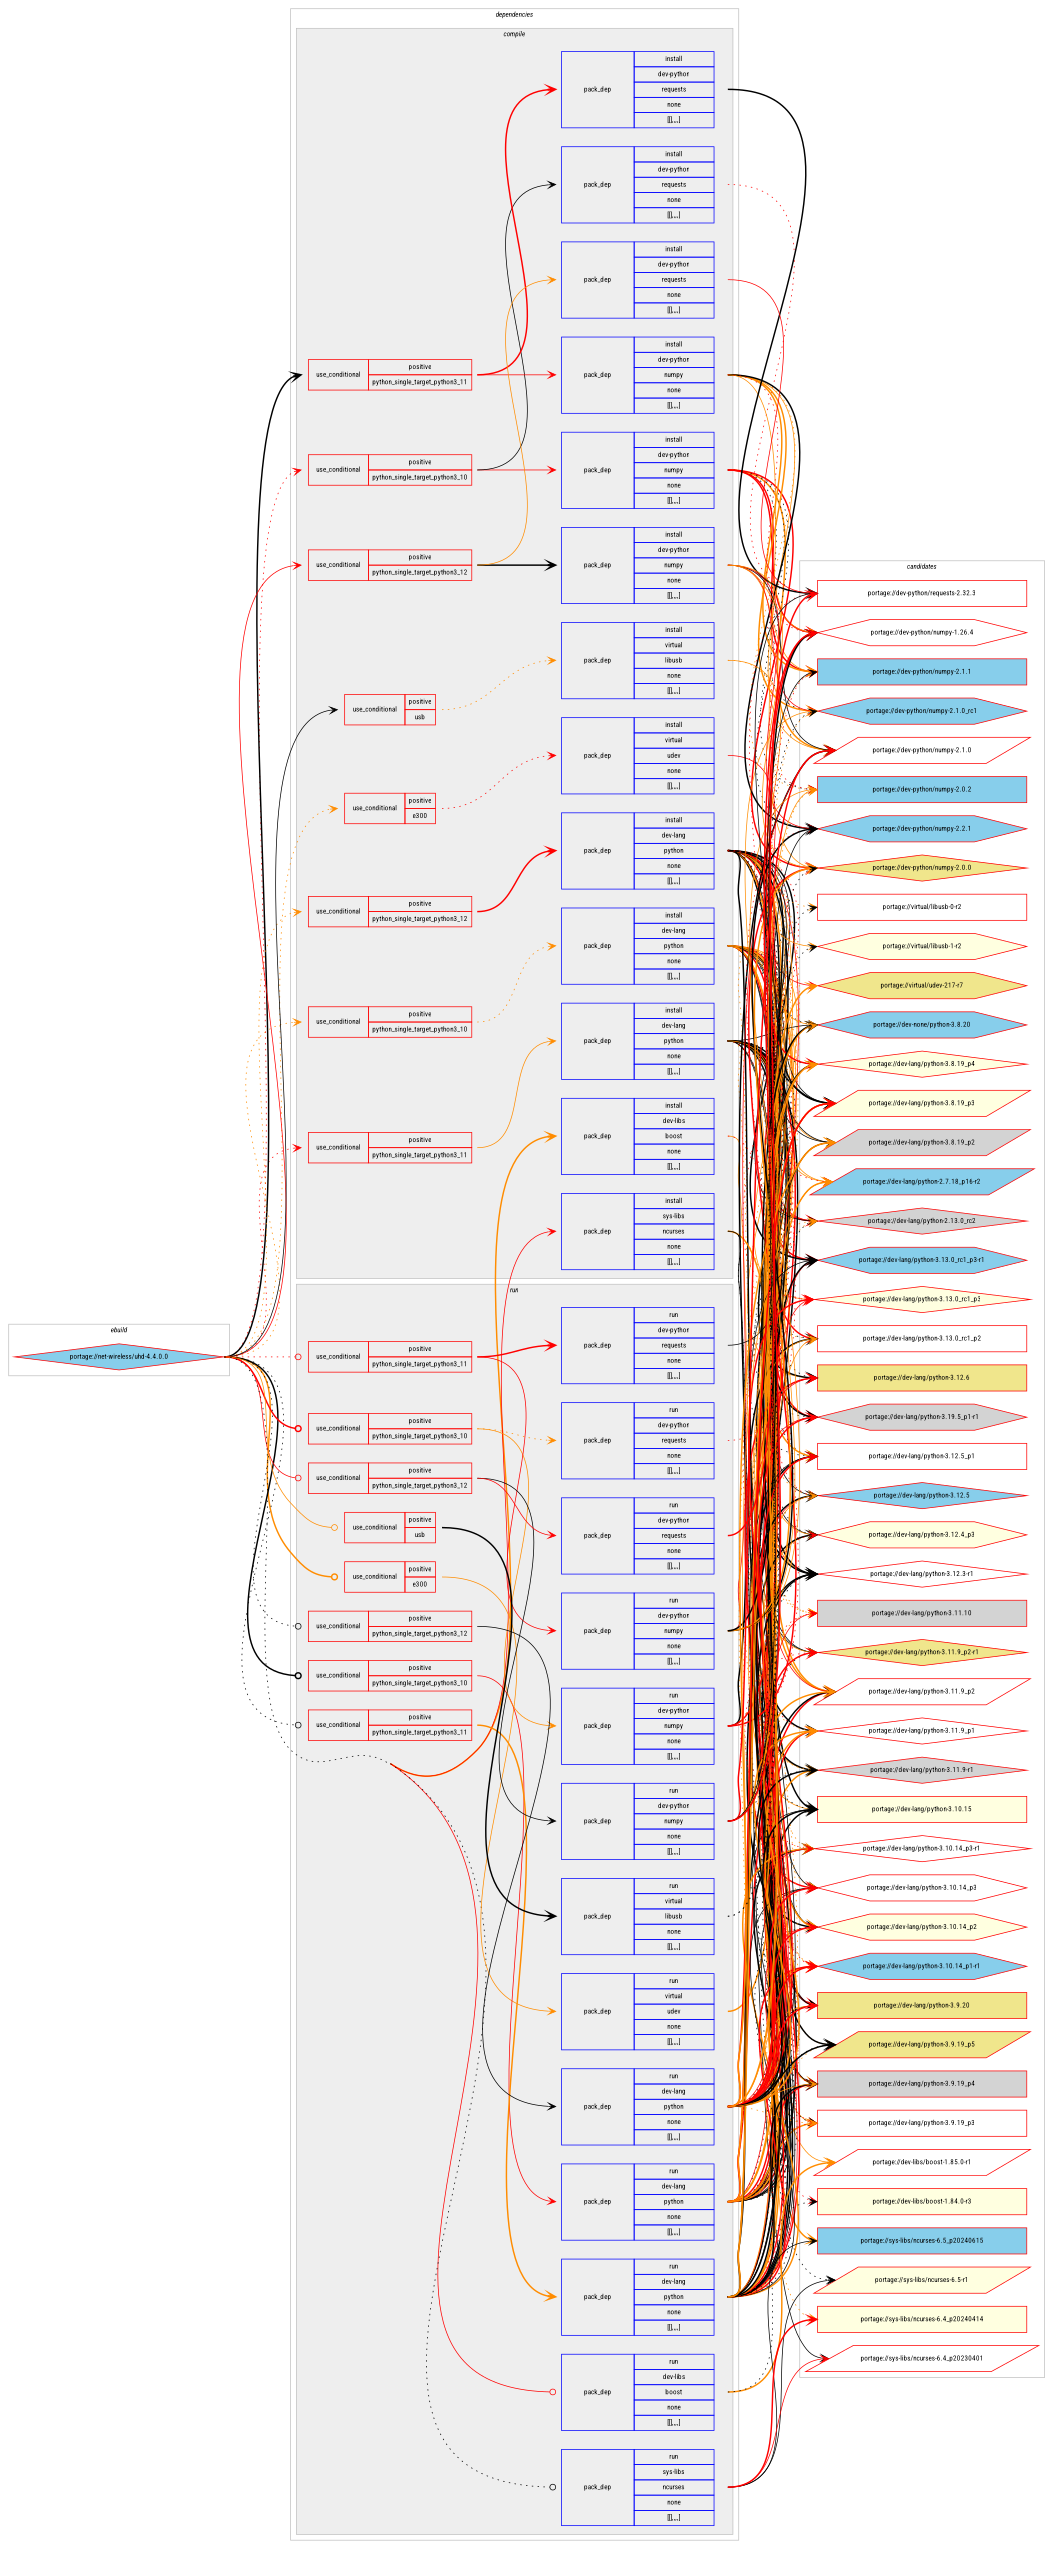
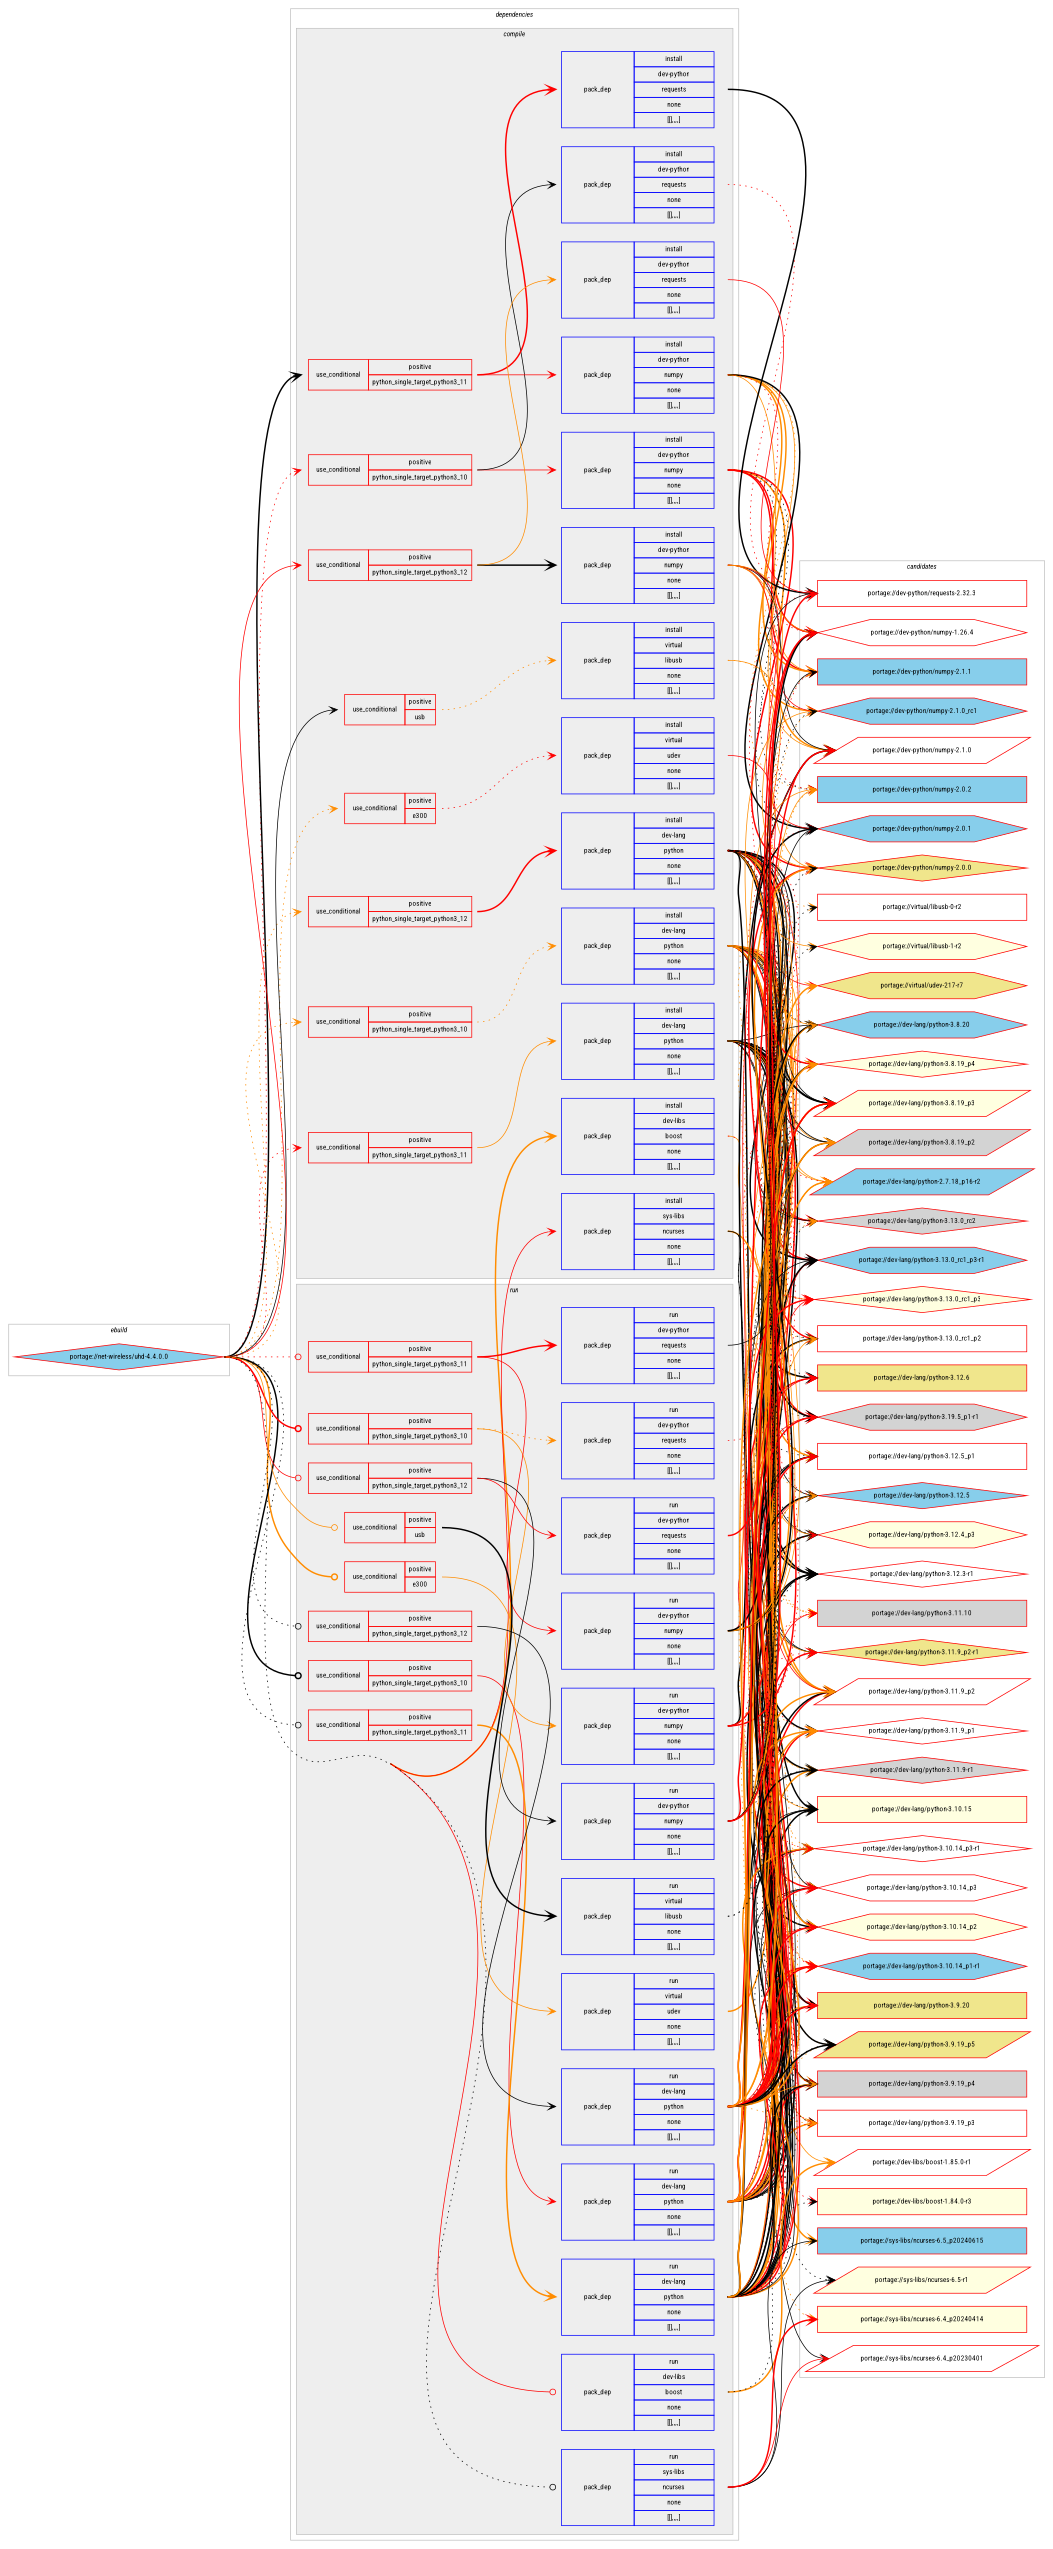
(922, 829) -> (922, 829)
(922, 1025) -> (922, 1025)
(922, 1221) -> (922, 1221)
